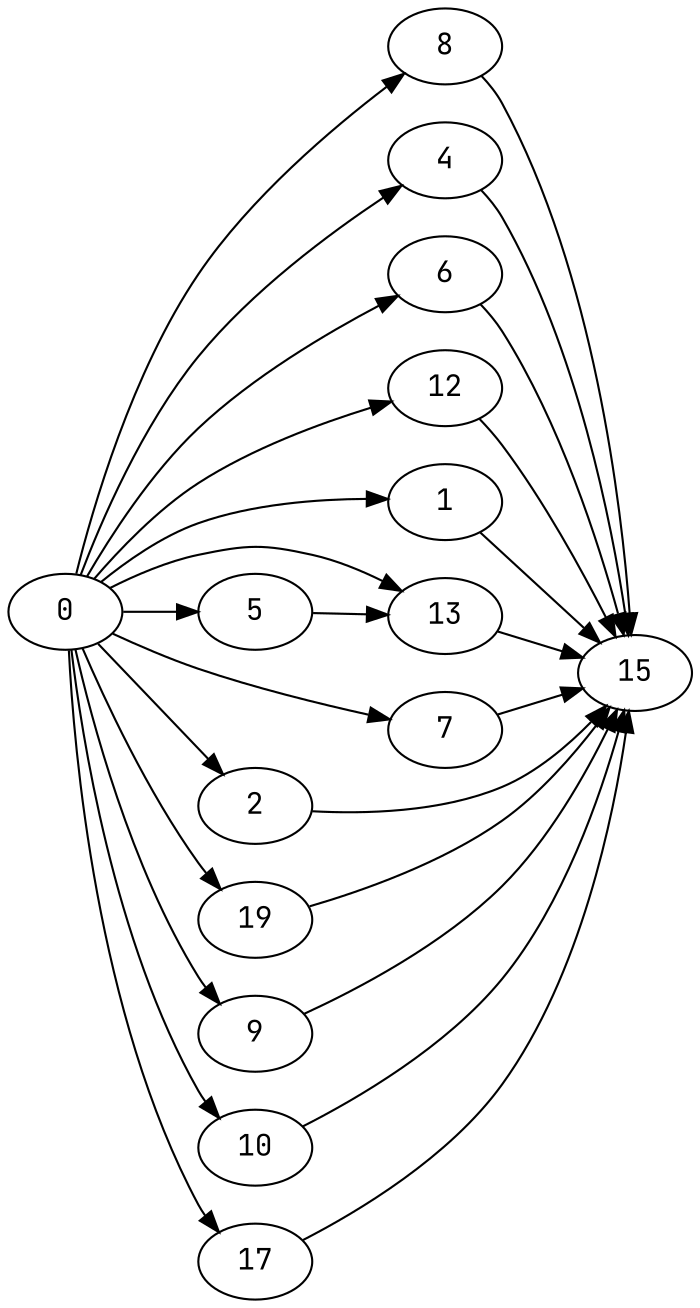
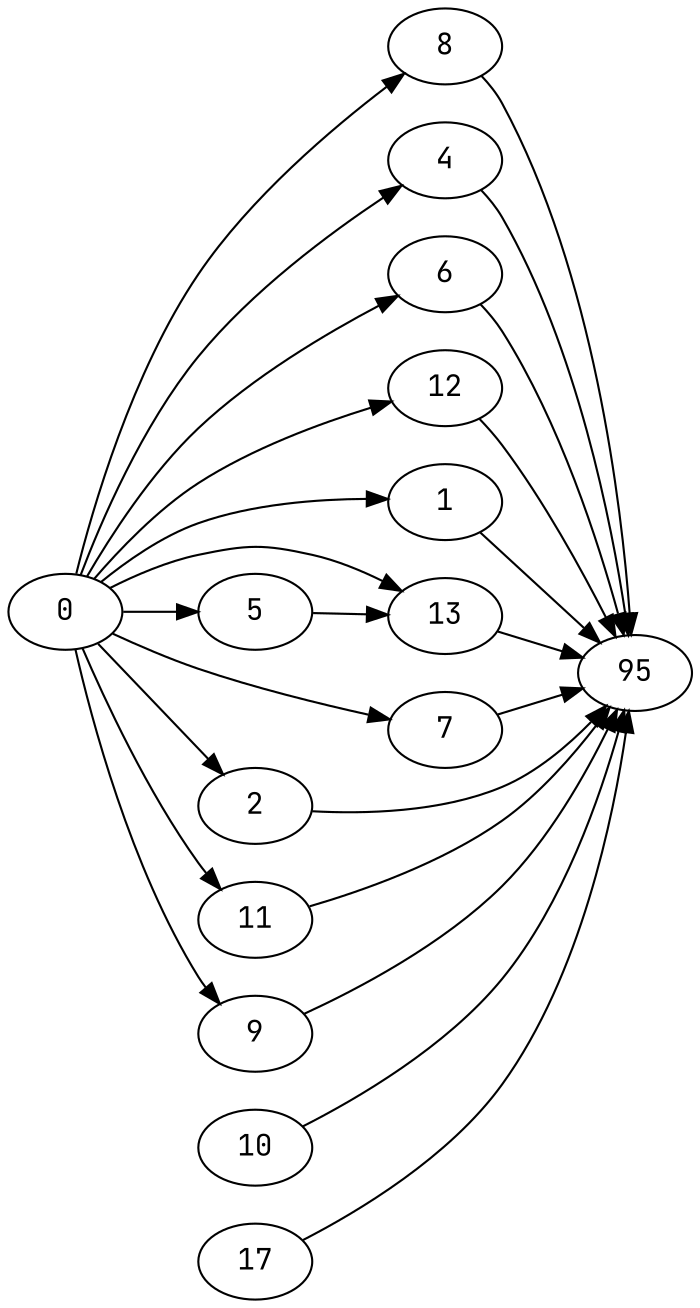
(635, 673) -> (635, 673)
(117, 882) -> none
(255, 920) -> (255, 920)
(107, 941) -> none
